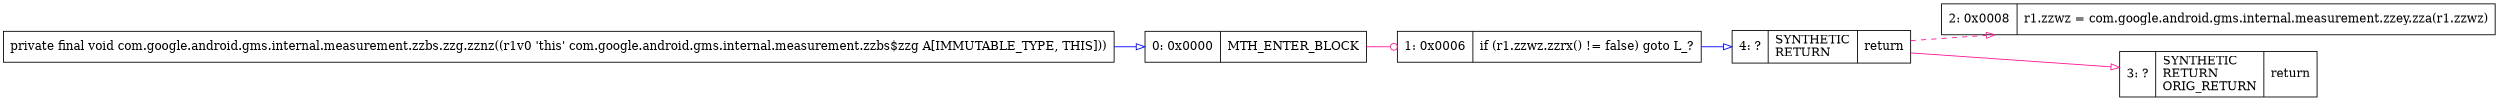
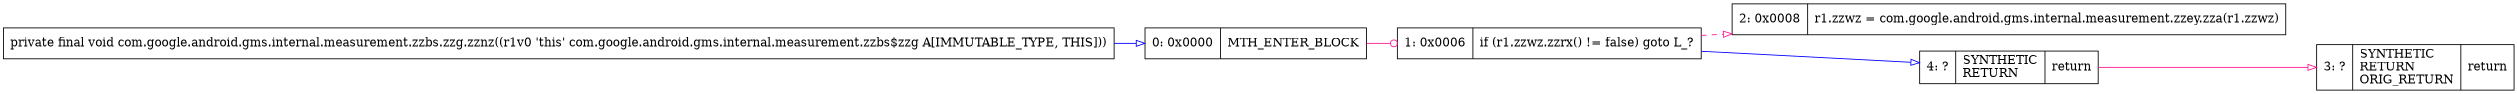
(1949, 38) -> (1712, 35)
